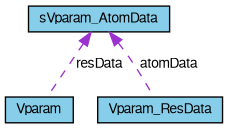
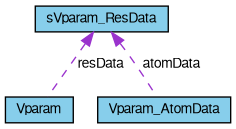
(99, 19) -> (102, 19)
(160, 110) -> (164, 110)
